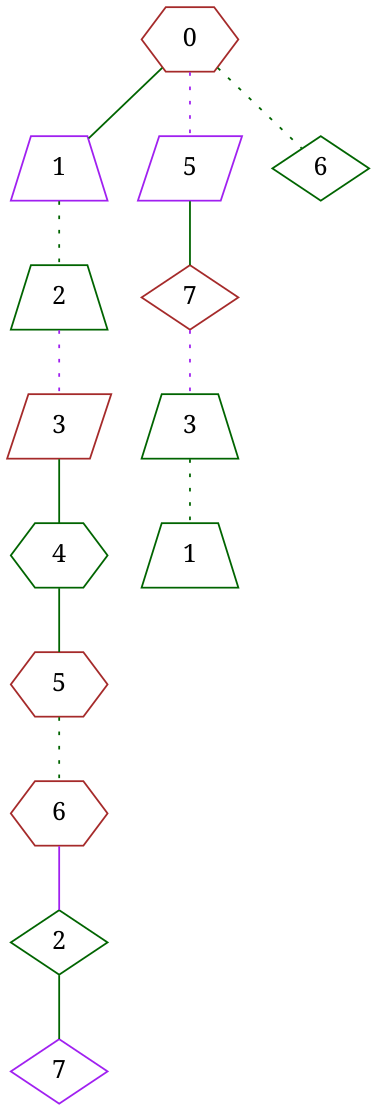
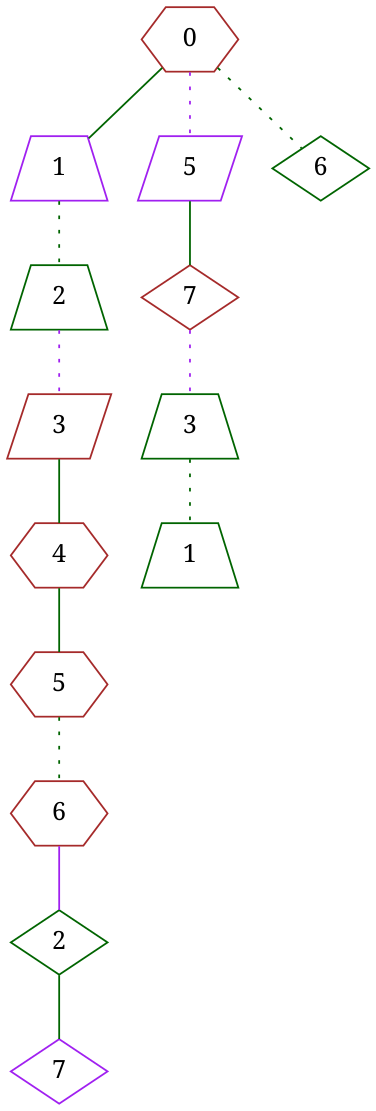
(59, 555) -> (59, 555)
